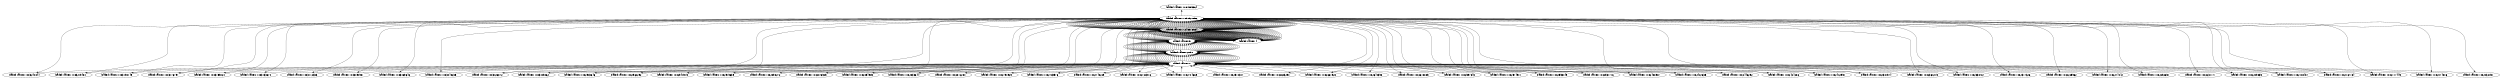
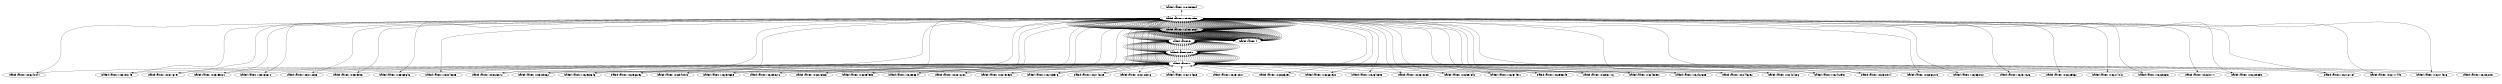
(1984, 21) -> none
(71, 75) -> none
(2293, 75) -> none
